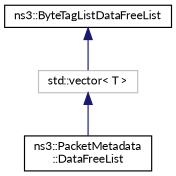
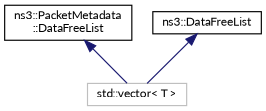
(88, 16) -> (207, 23)
(88, 120) -> (110, 66)
